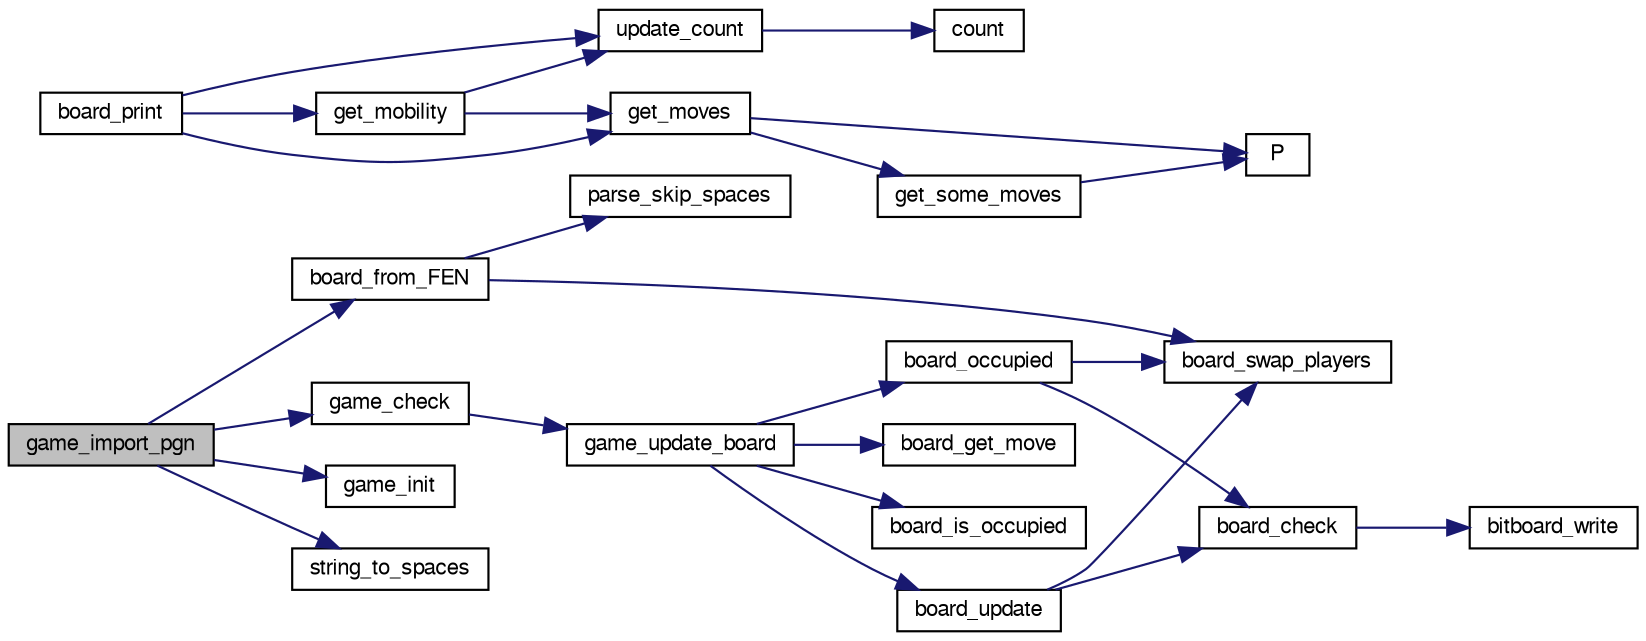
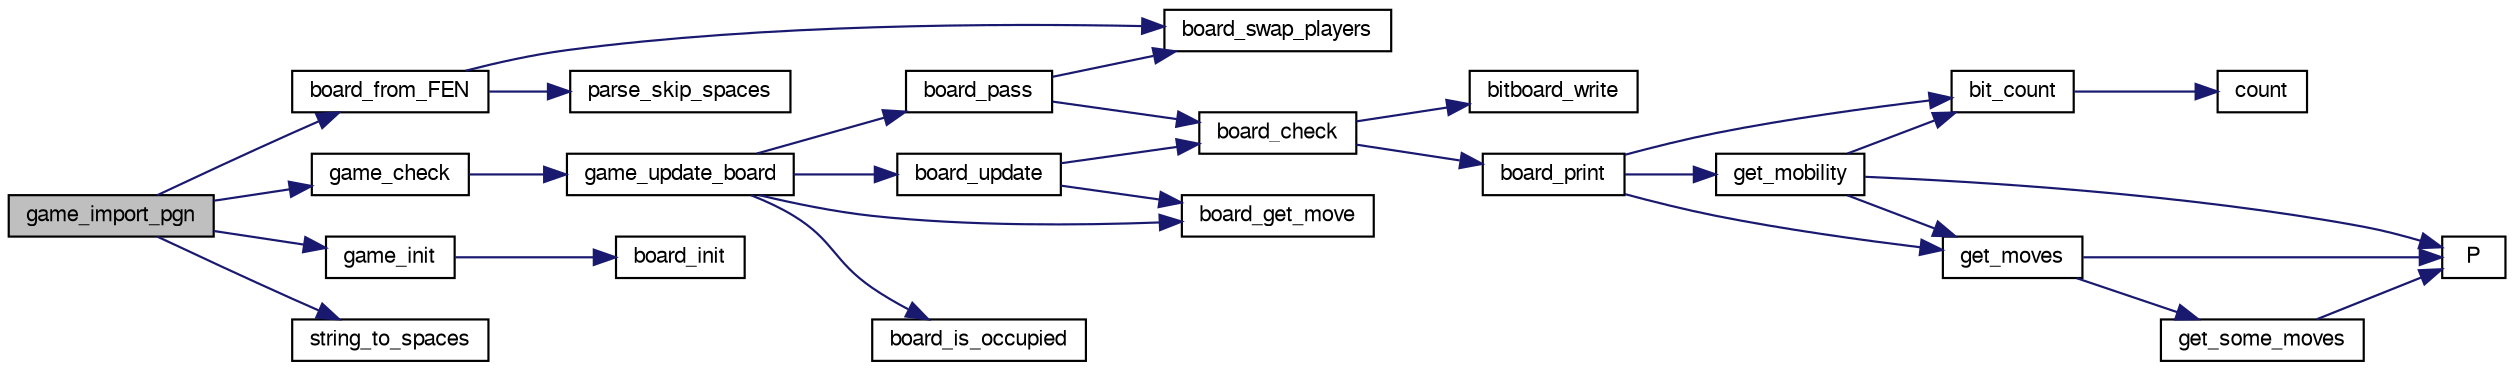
(680, 31) -> (2013, 92)
none -> (1408, 153)
none -> (2145, 197)
none -> (680, 257)
(979, 362) -> (979, 92)
(1150, 501) -> (1110, 193)
